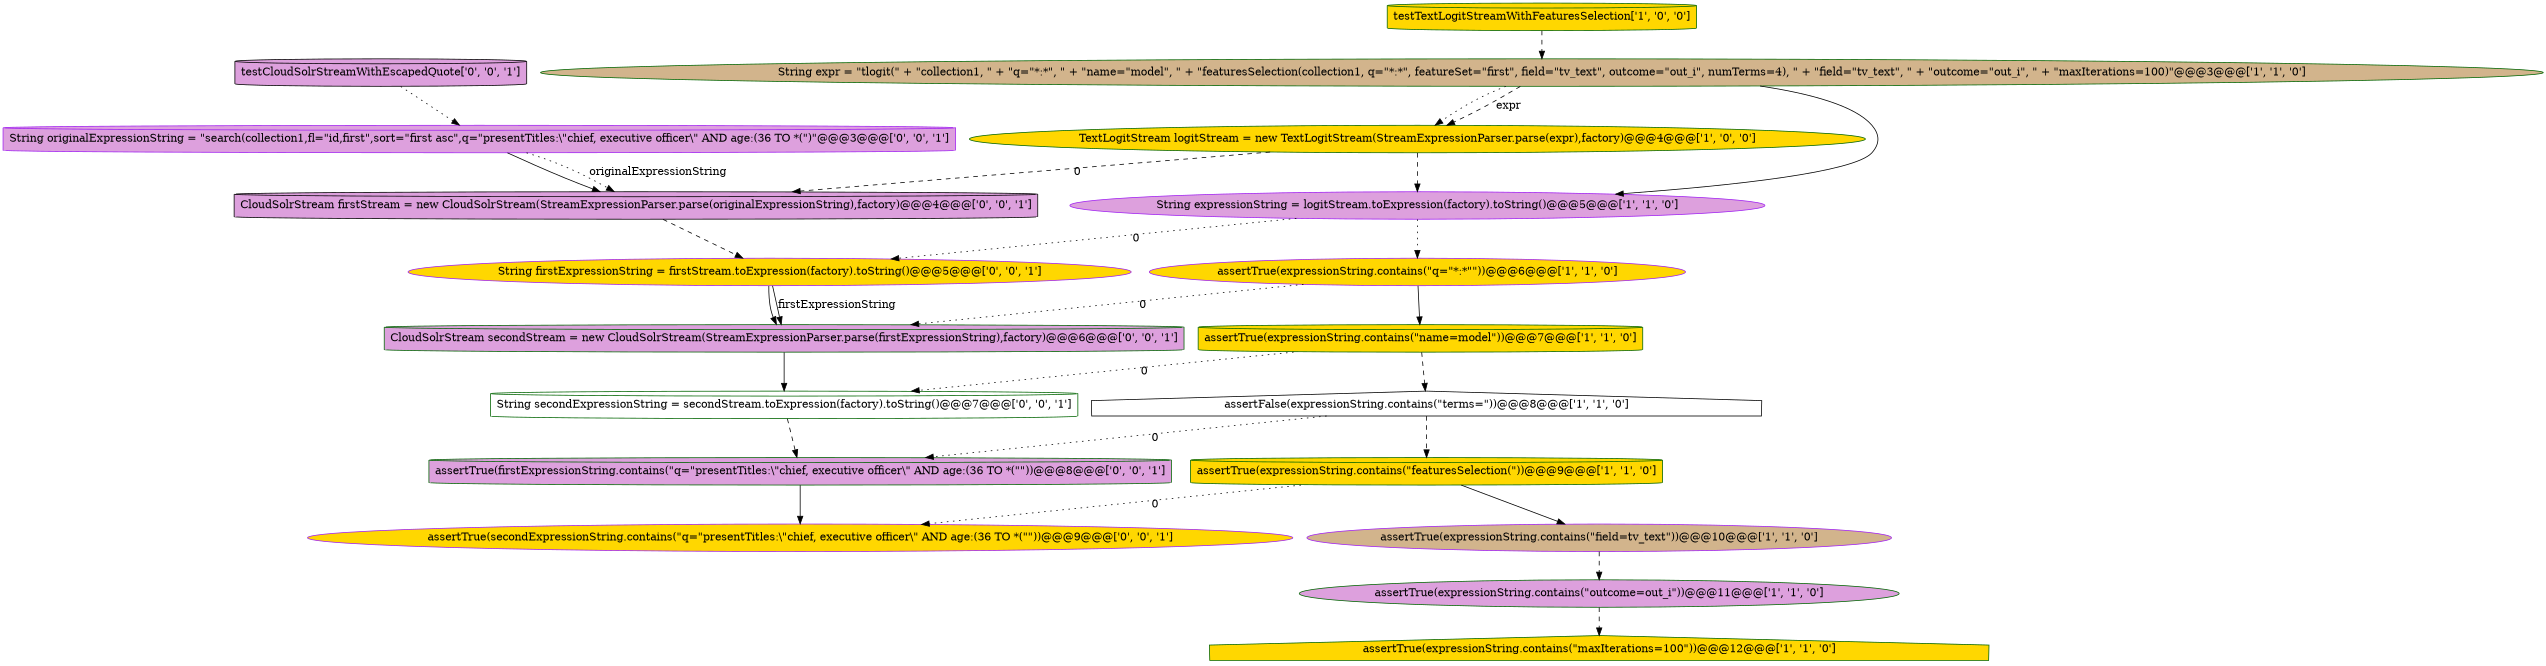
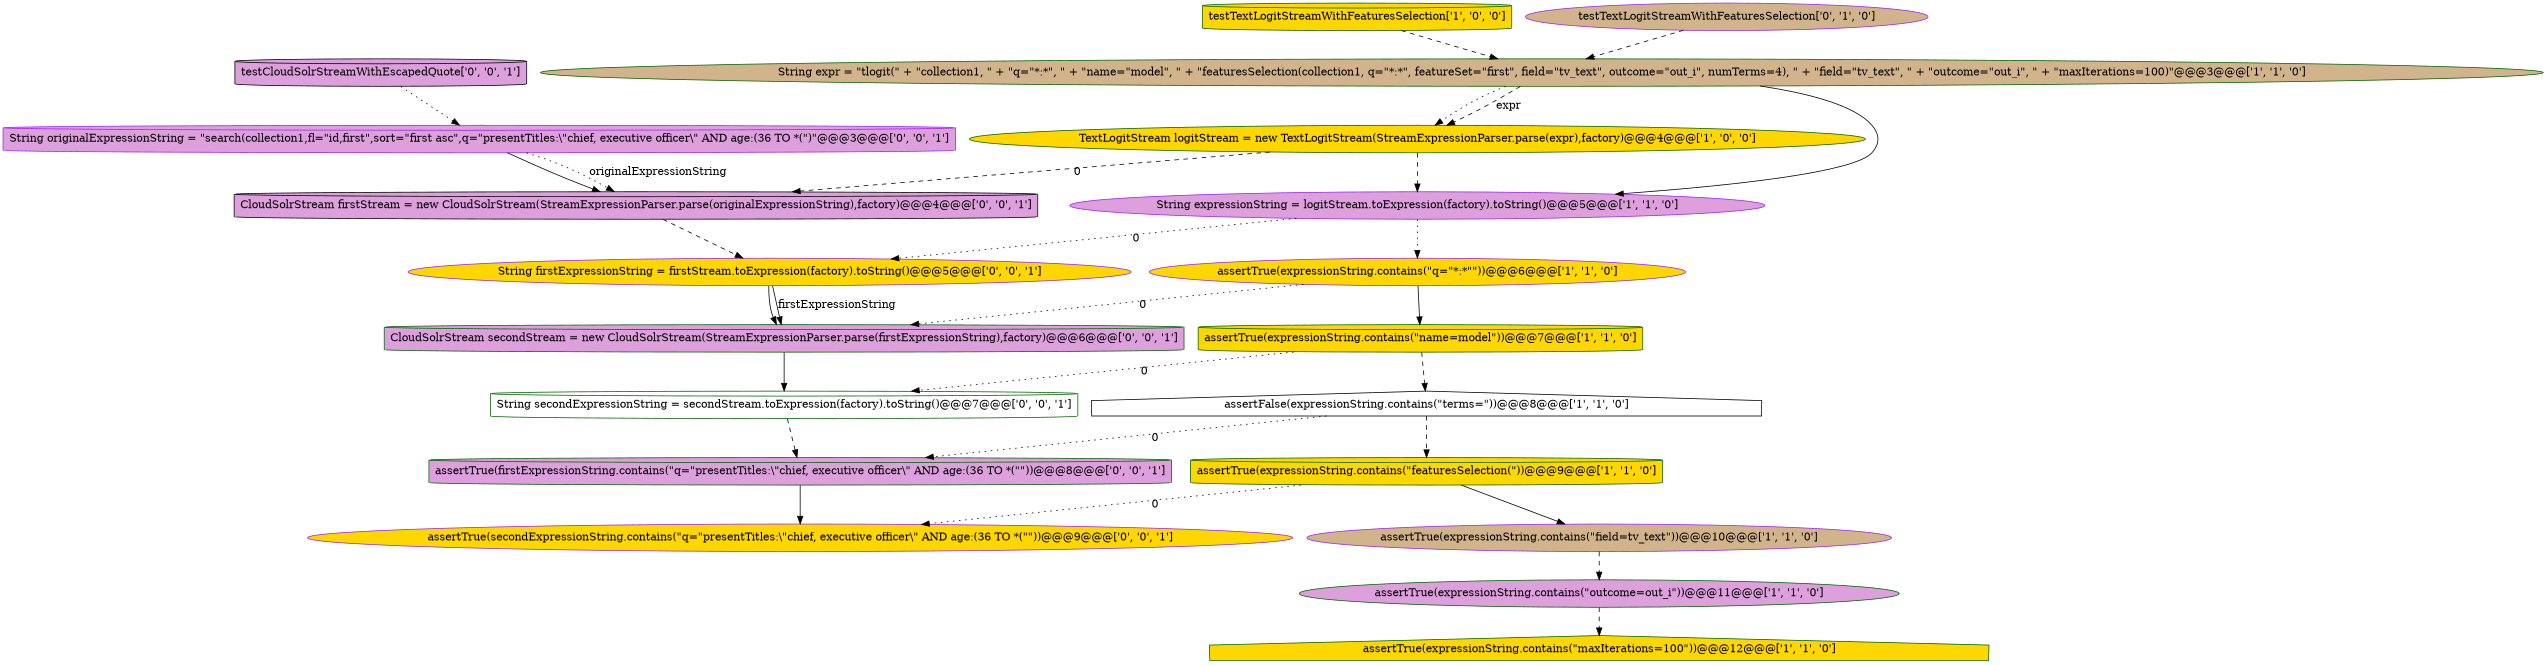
none -> (1727, 17)
